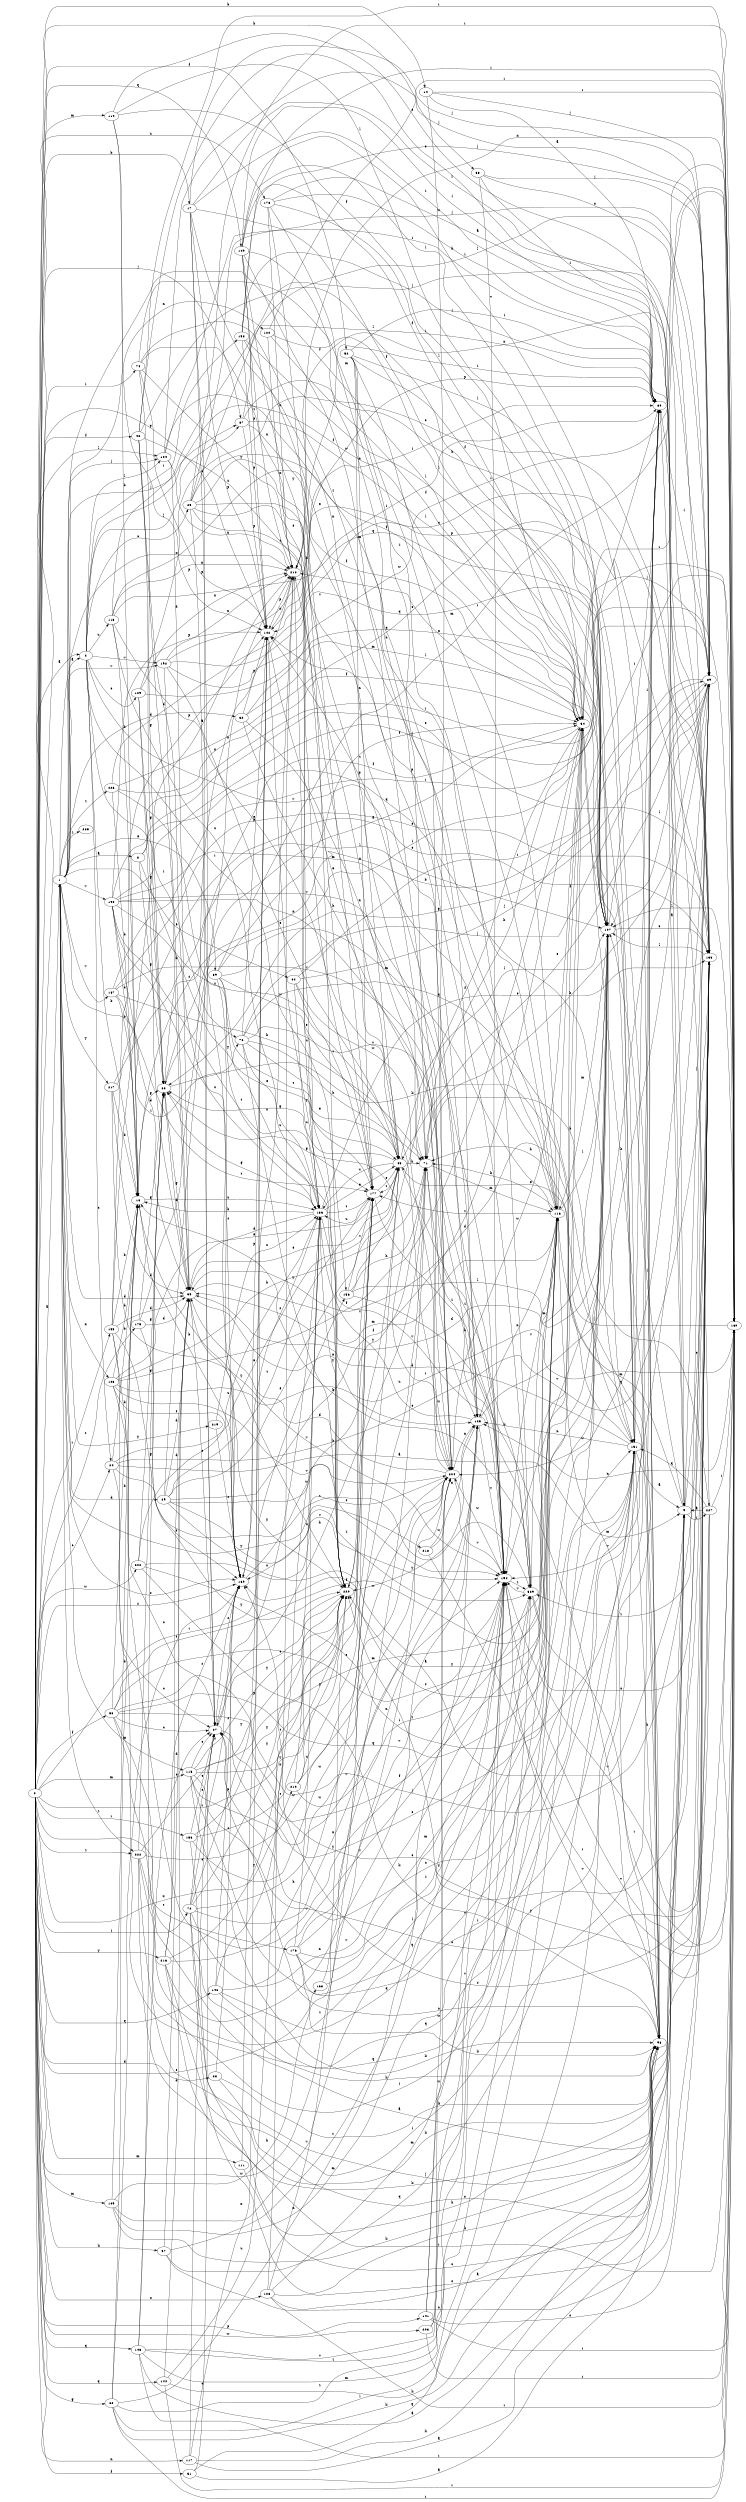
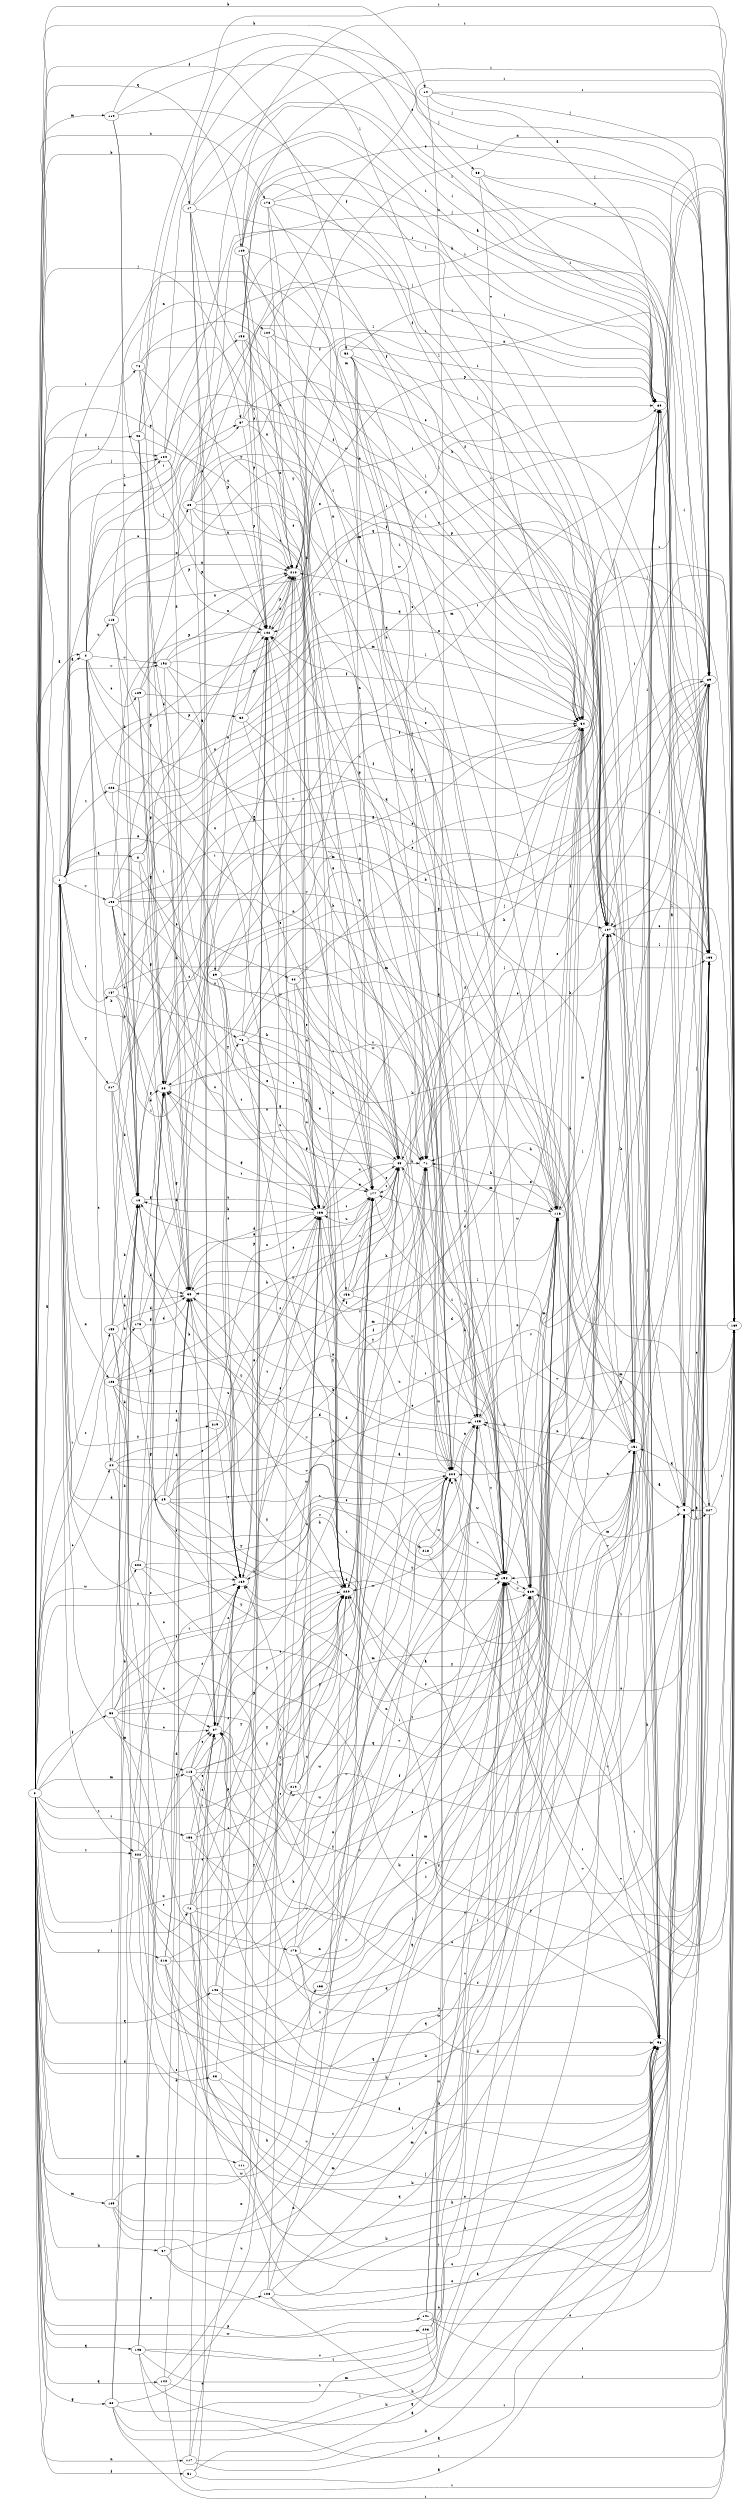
(86, 830) -> none
(86, 966) -> (86, 966)
(422, 1367) -> (372, 1439)
(291, 1480) -> (262, 1496)
